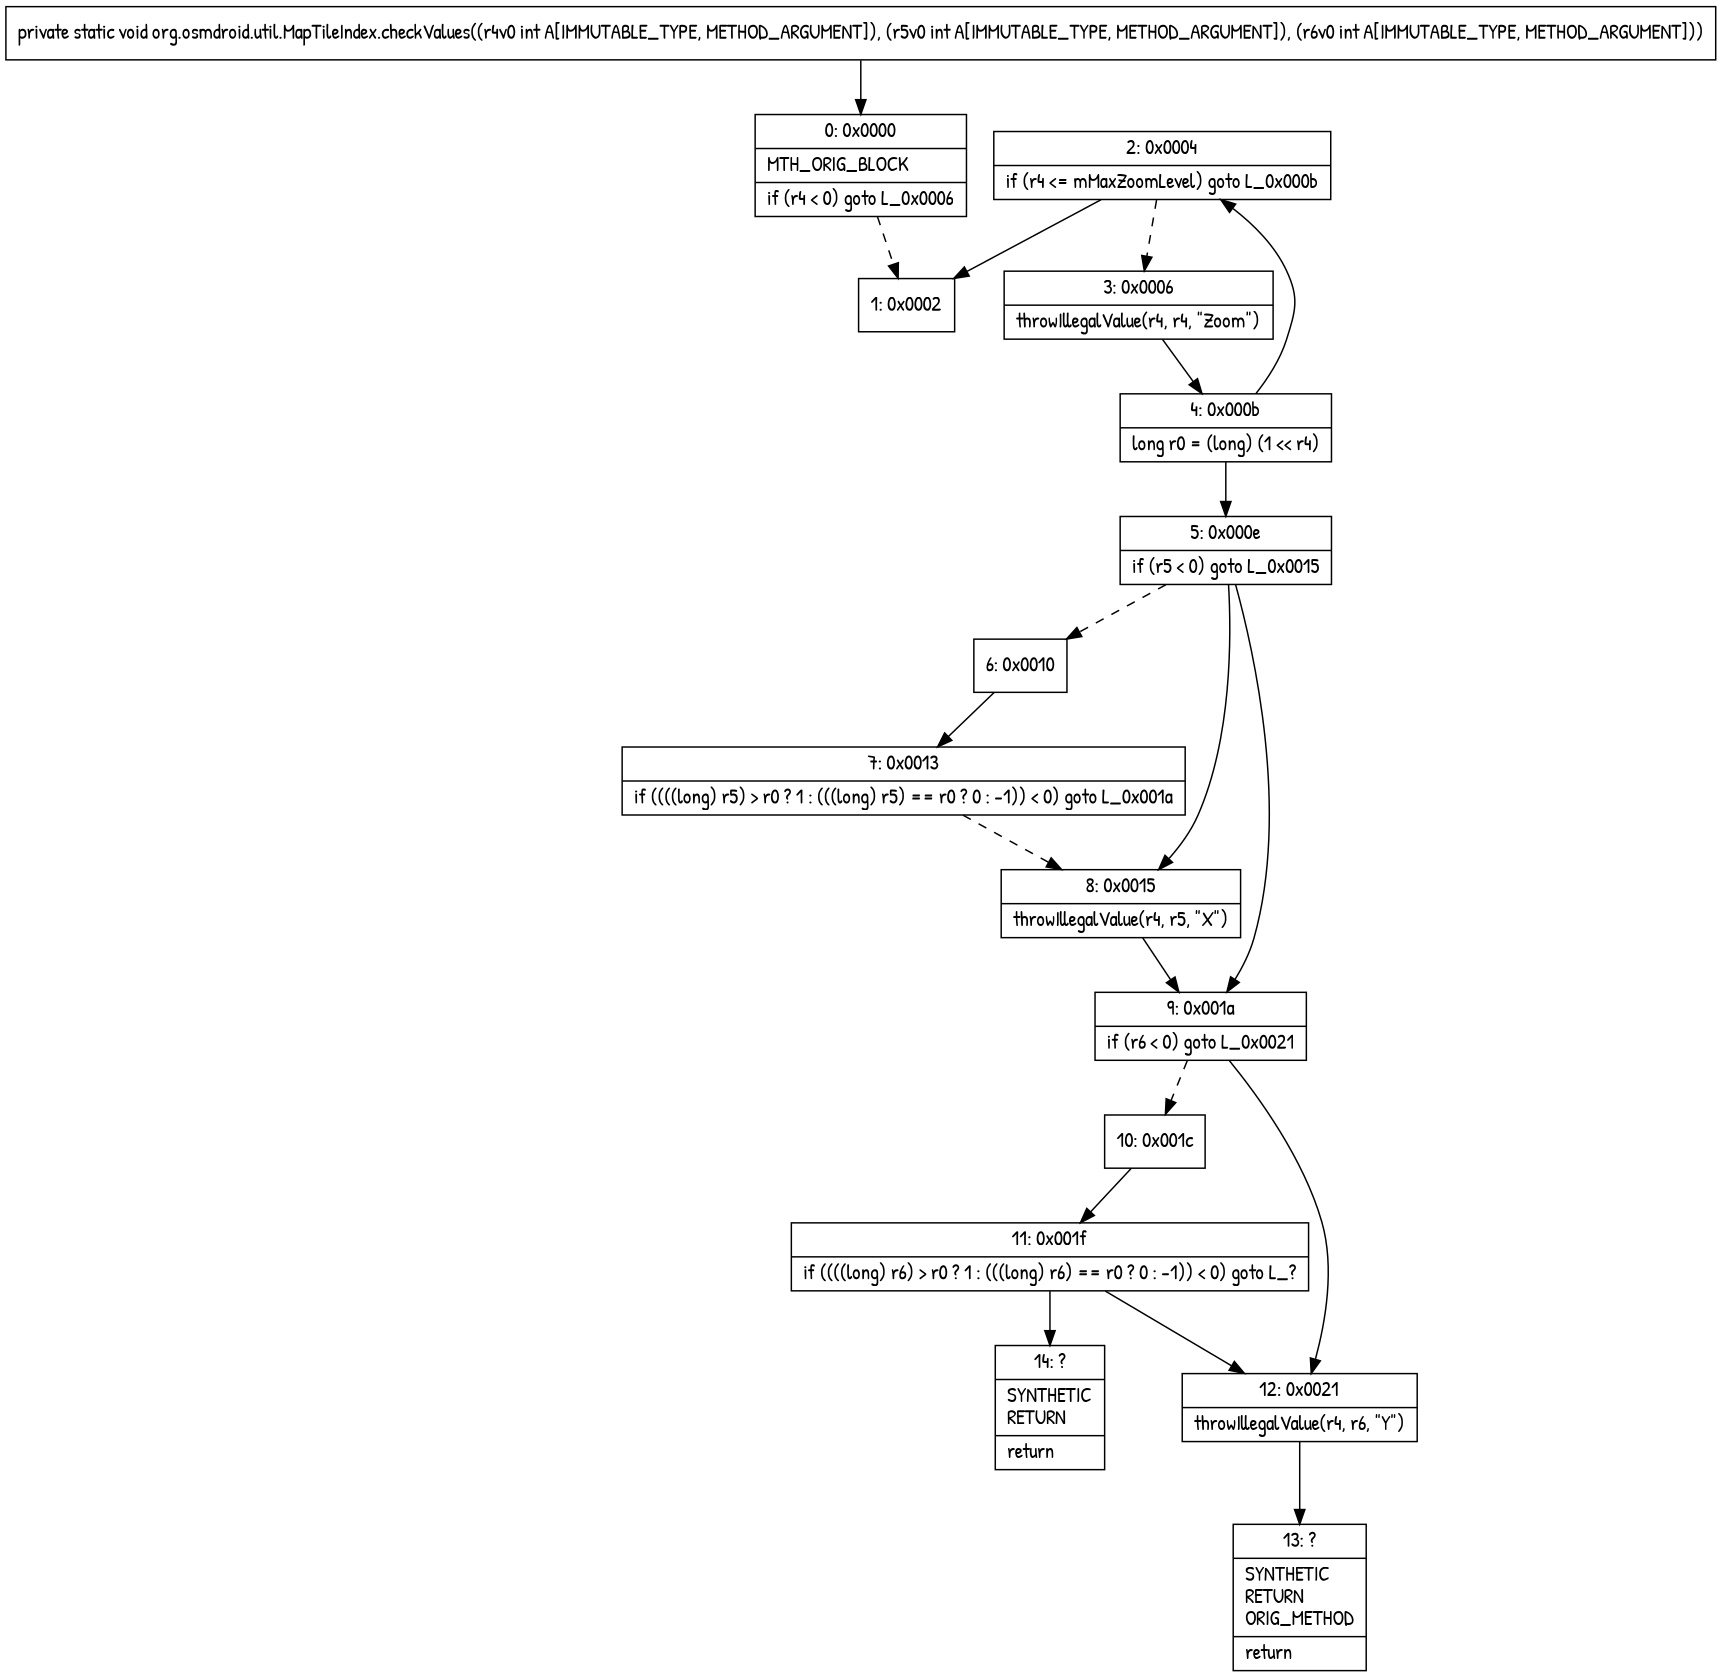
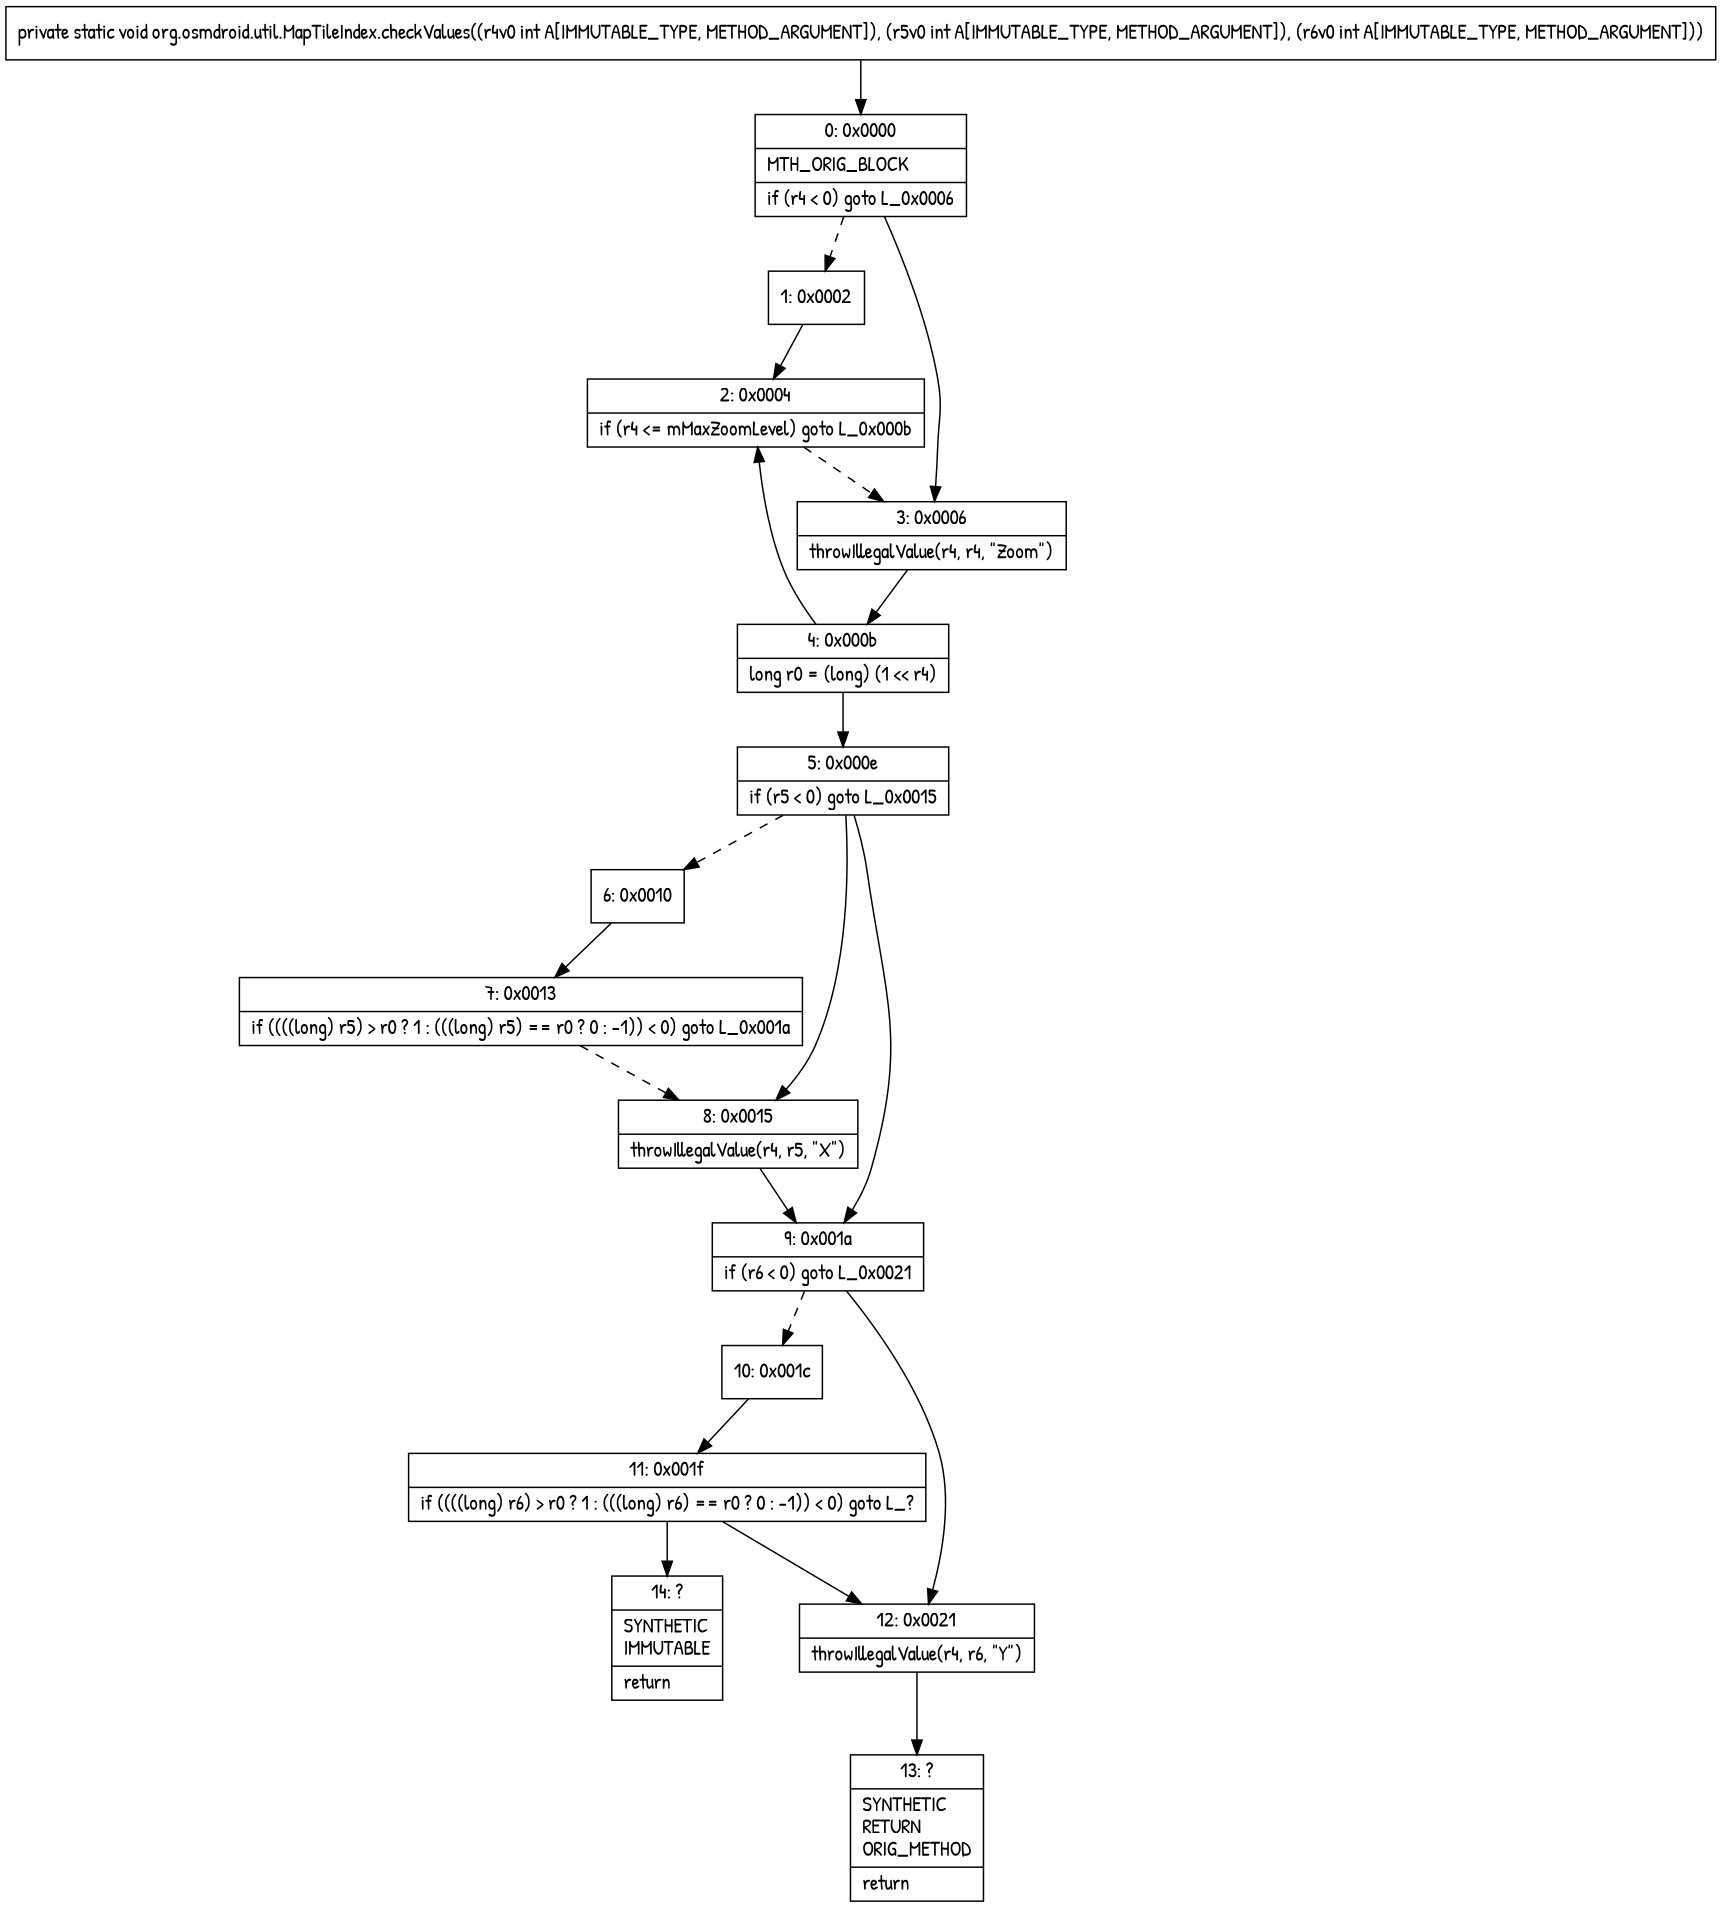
(1034, 236) -> (792, 345)
none -> (931, 348)
(1037, 1418) -> (667, 1648)
